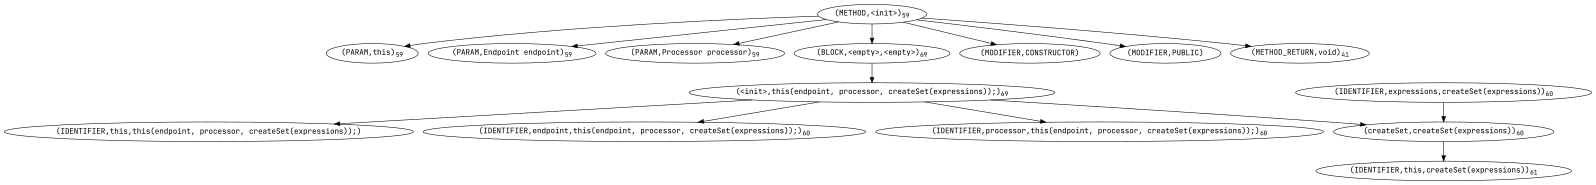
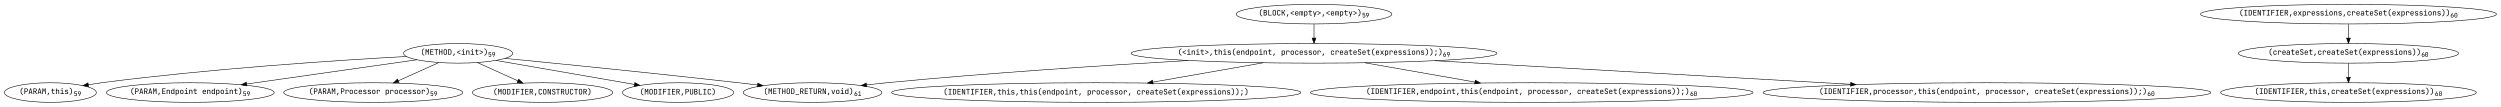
(872, 31) -> none
(924, 53) -> (1366, 13)
(1345, 53) -> (858, 92)
(1175, 112) -> (1027, 71)
(1534, 170) -> (2439, 92)
